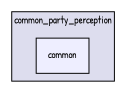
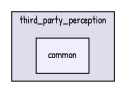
(63, 21) -> (63, 21)
